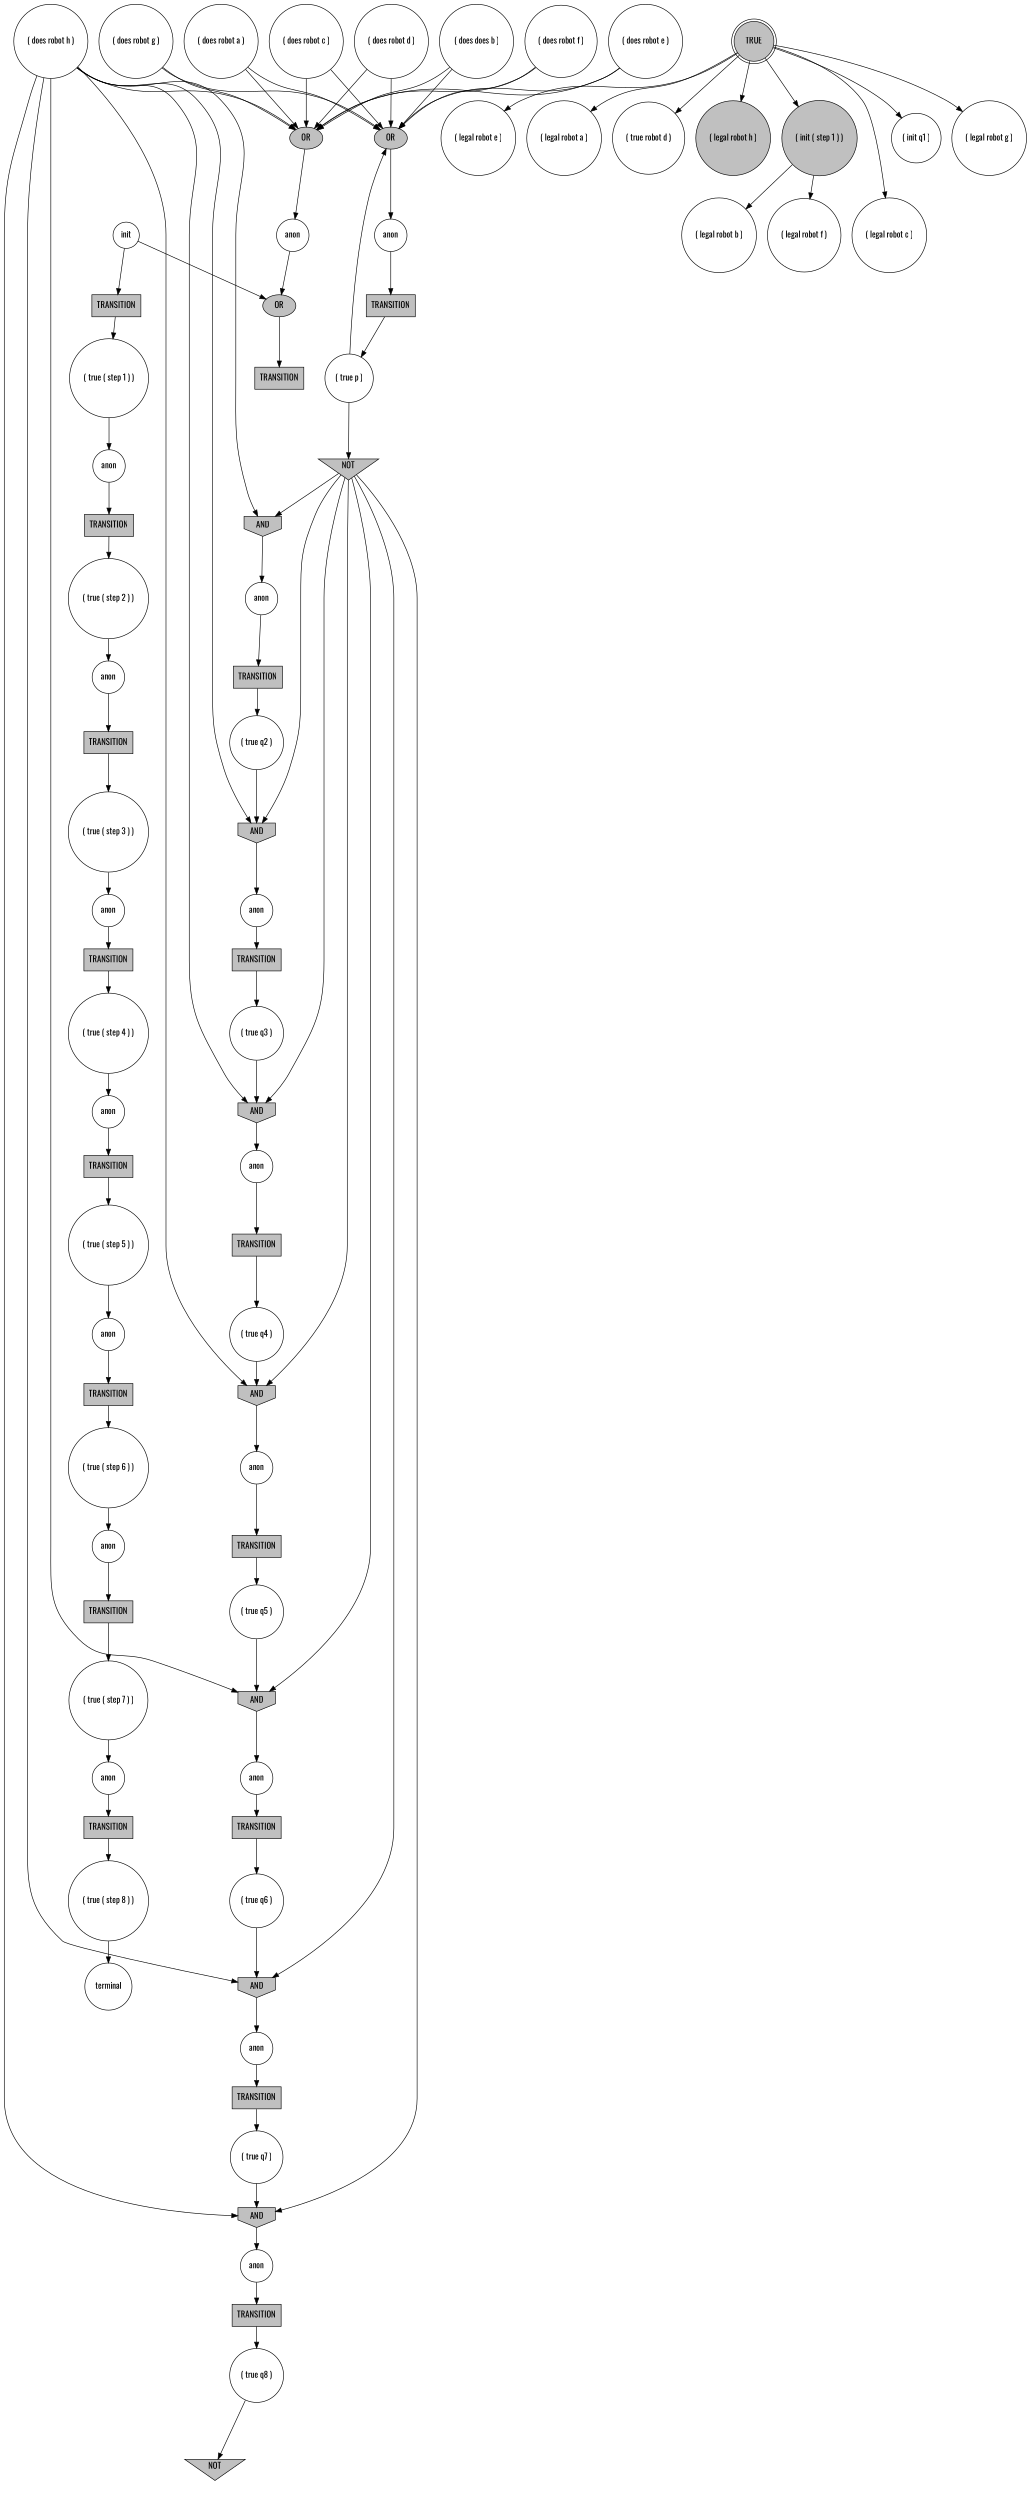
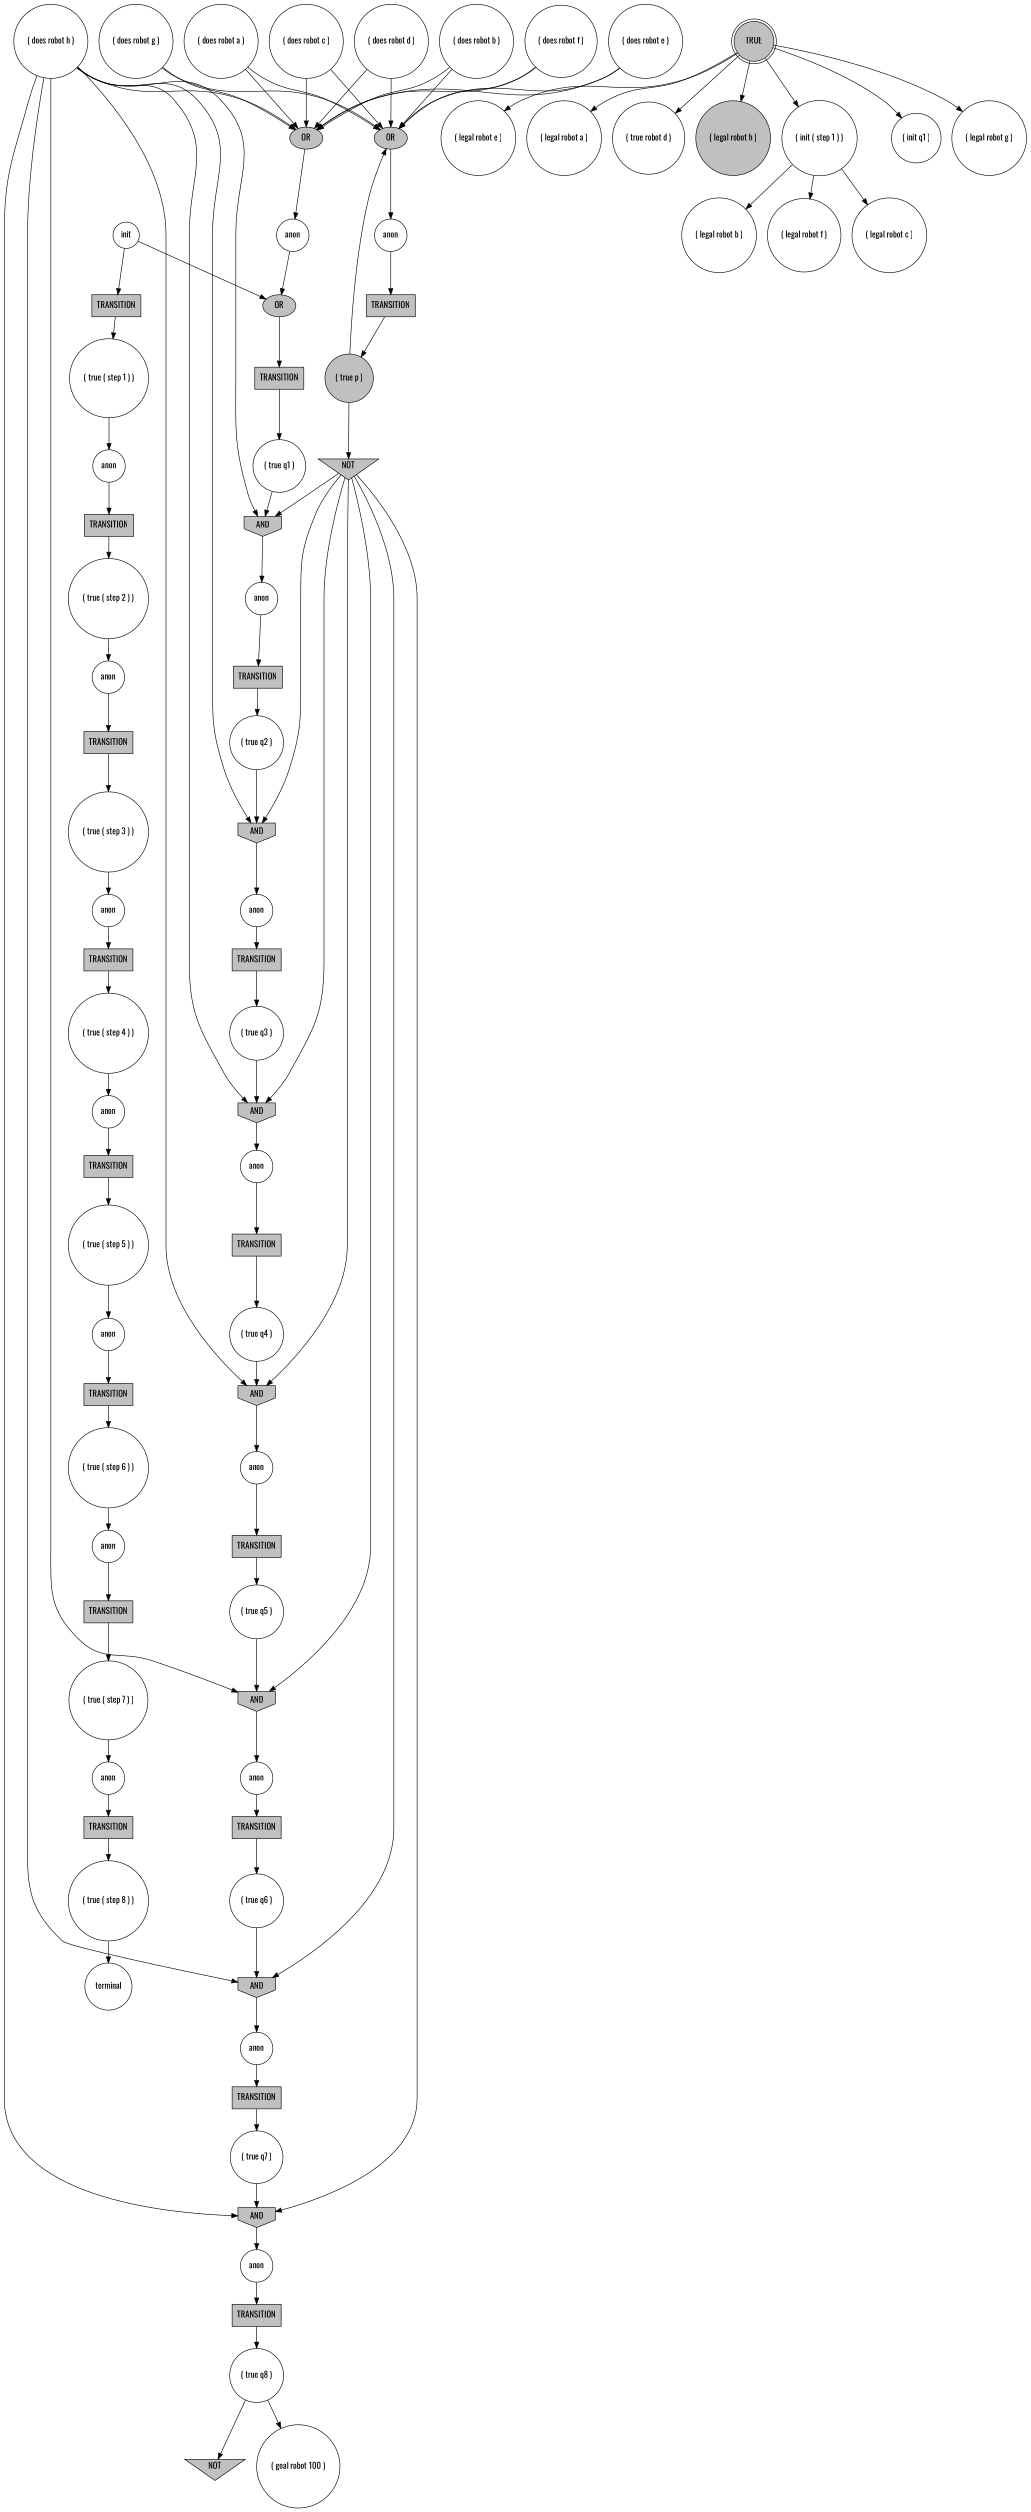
(477, 41) -> (477, 41)
(859, 96) -> (853, 184)
(820, 138) -> (820, 138)
(349, 378) -> (349, 378)
none -> (279, 466)
none -> (298, 2466)
